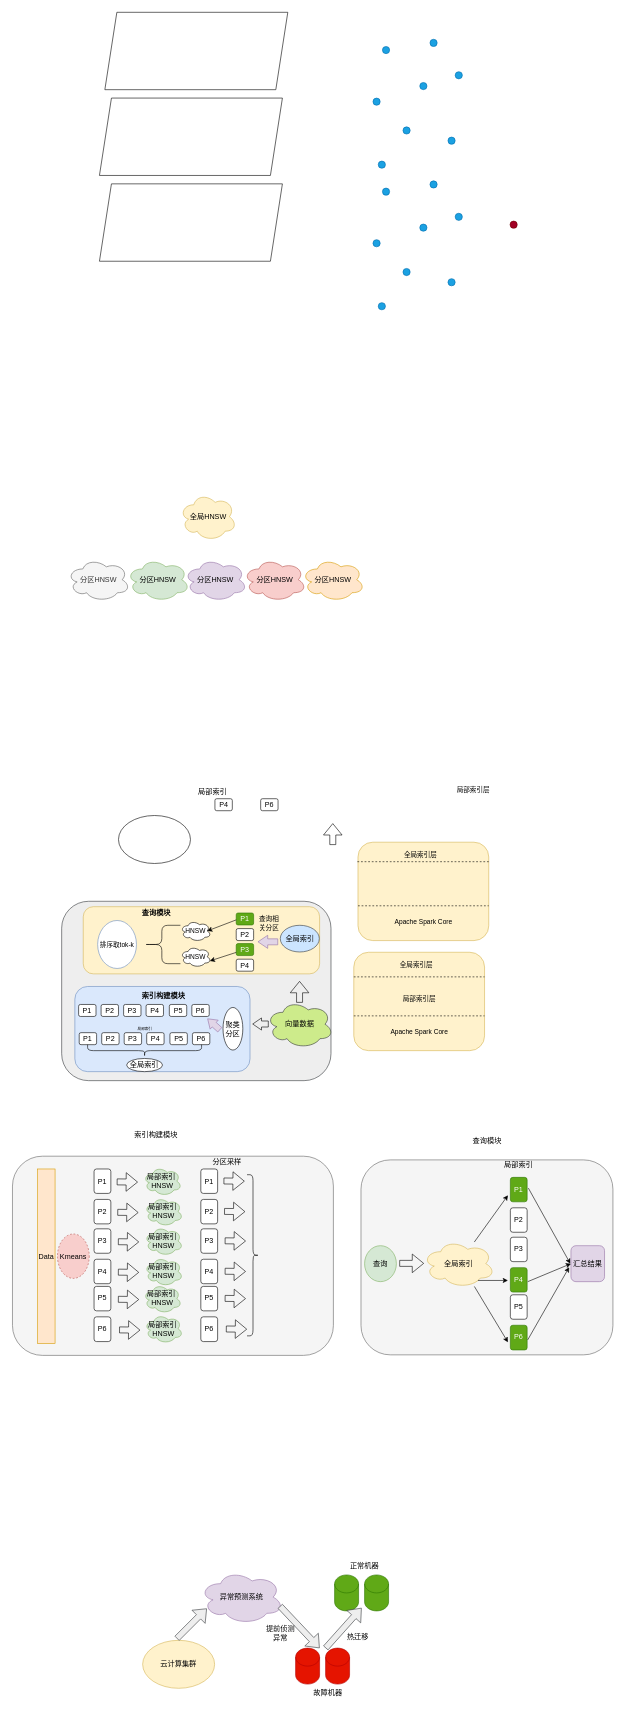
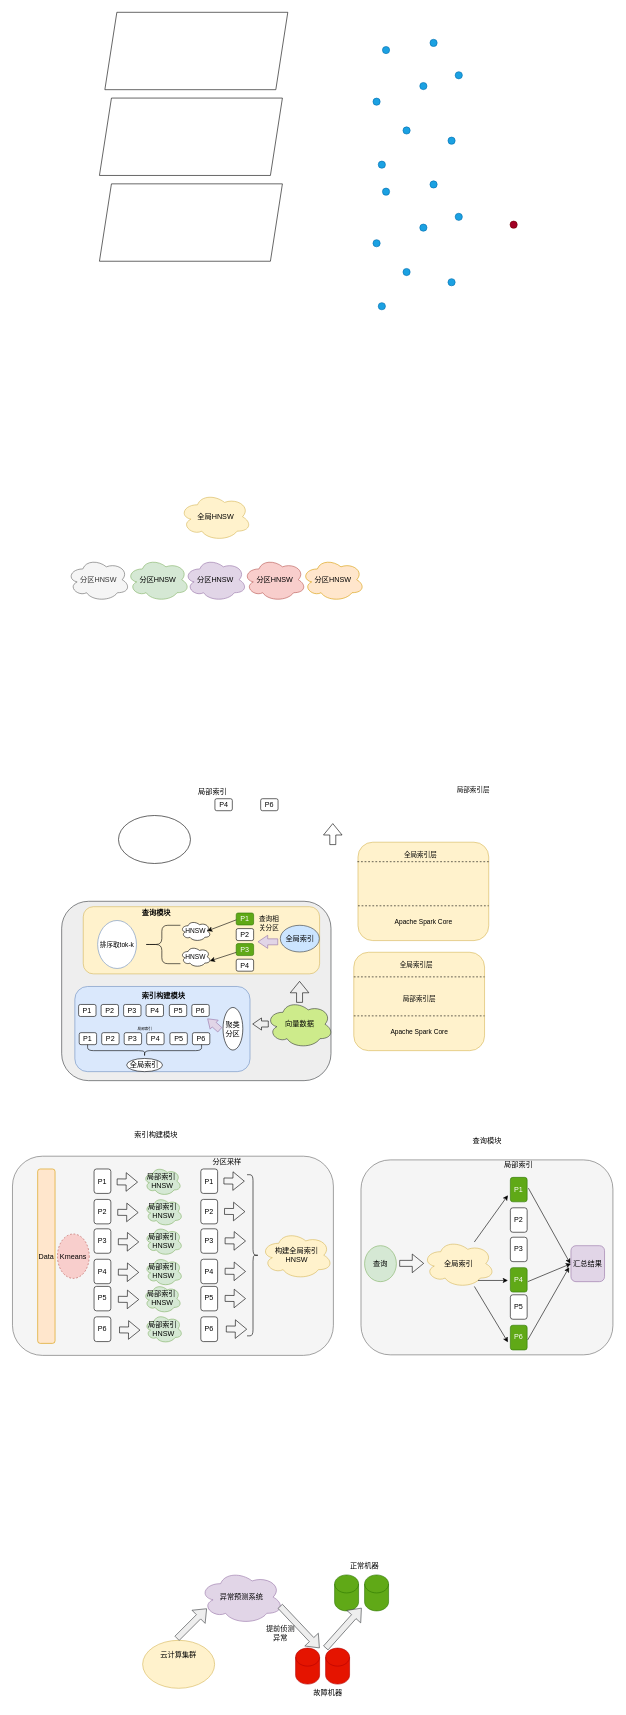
(208, 517) -> (215, 517)
(46, 1256) -> (46, 1256)
none -> (297, 1256)
(358, 1637) -> none
(179, 1665) -> (179, 1656)
